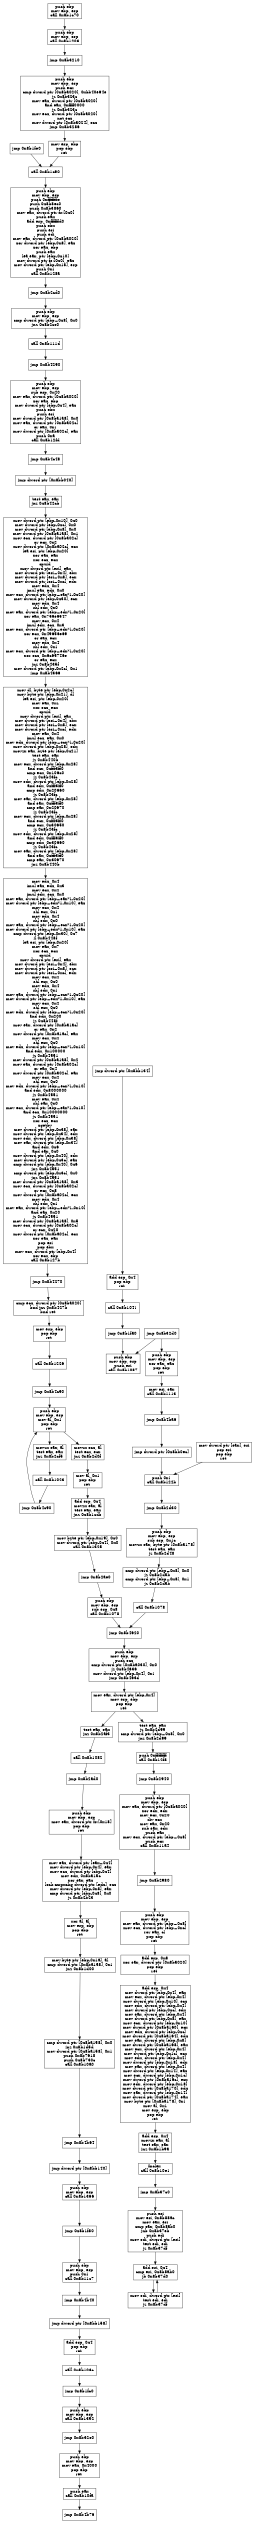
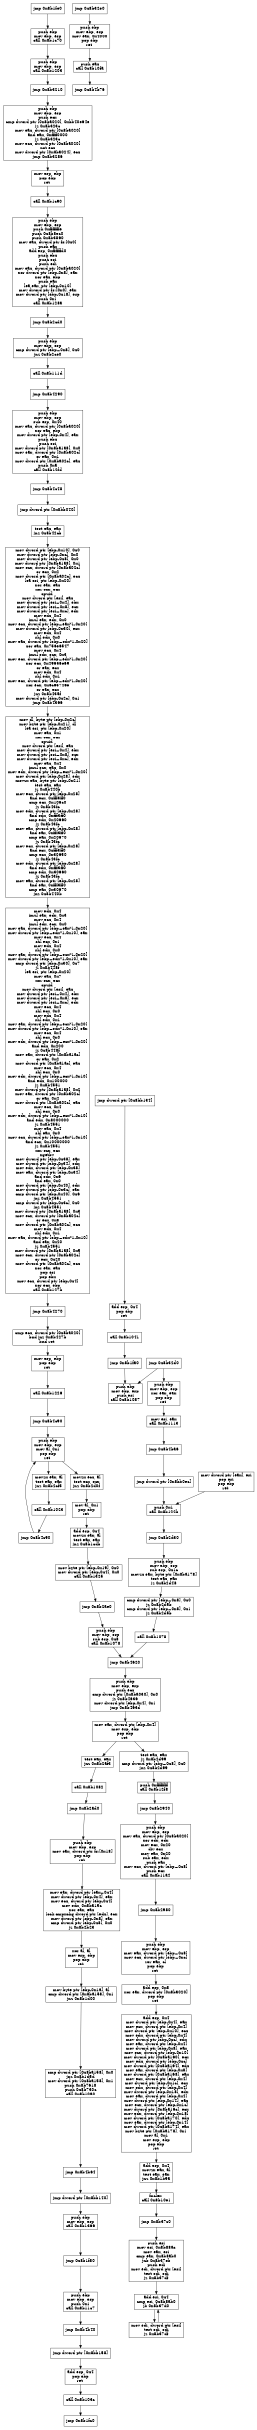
(35, 159) -> (48, 20)
(80, 2415) -> none
